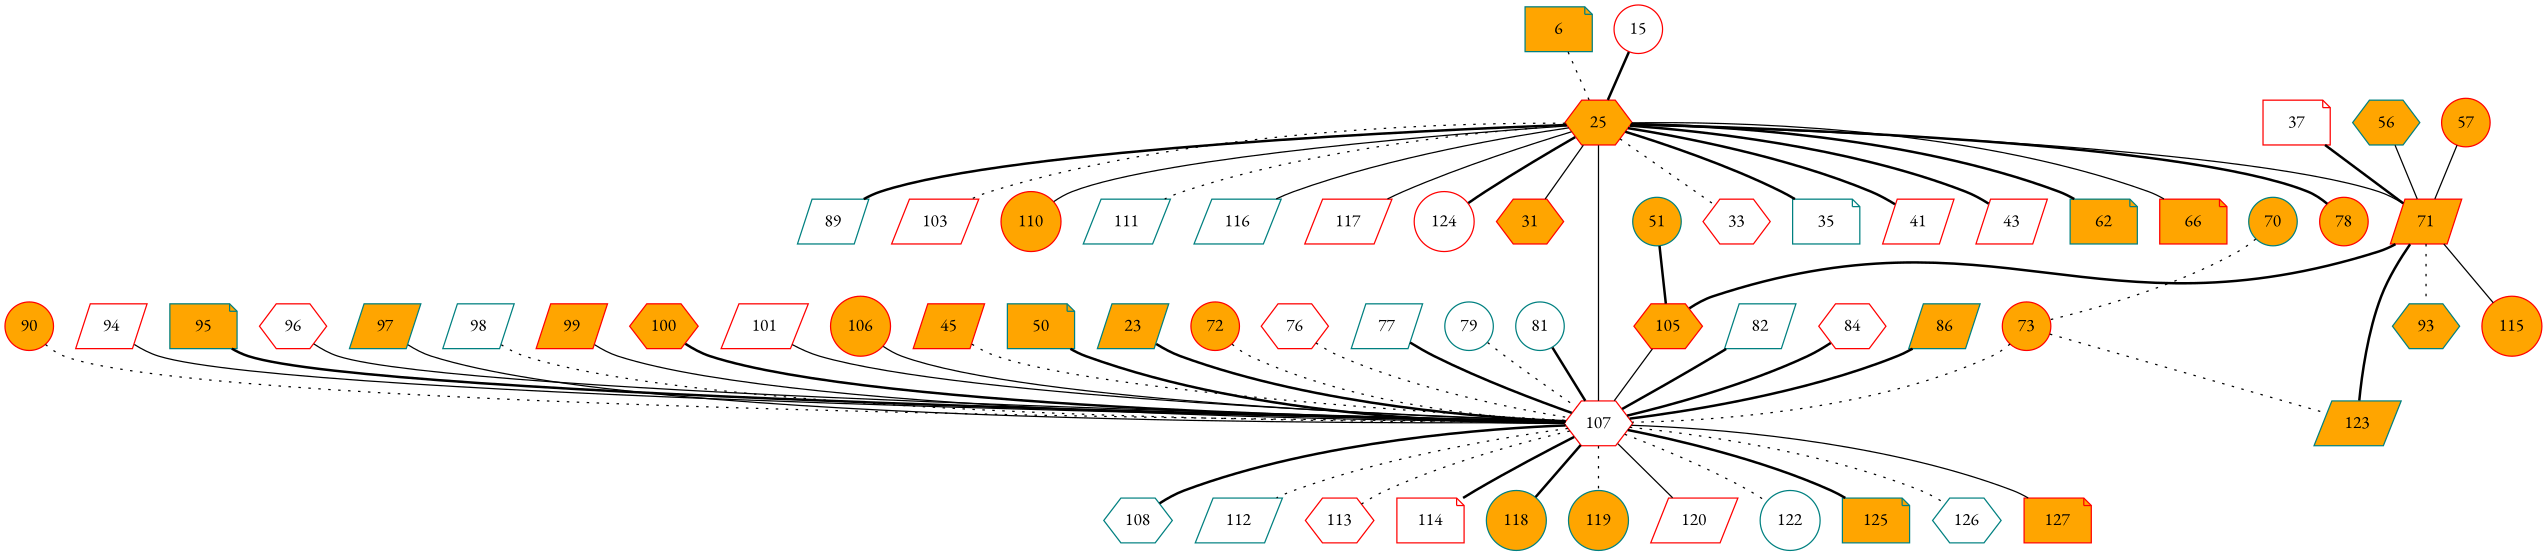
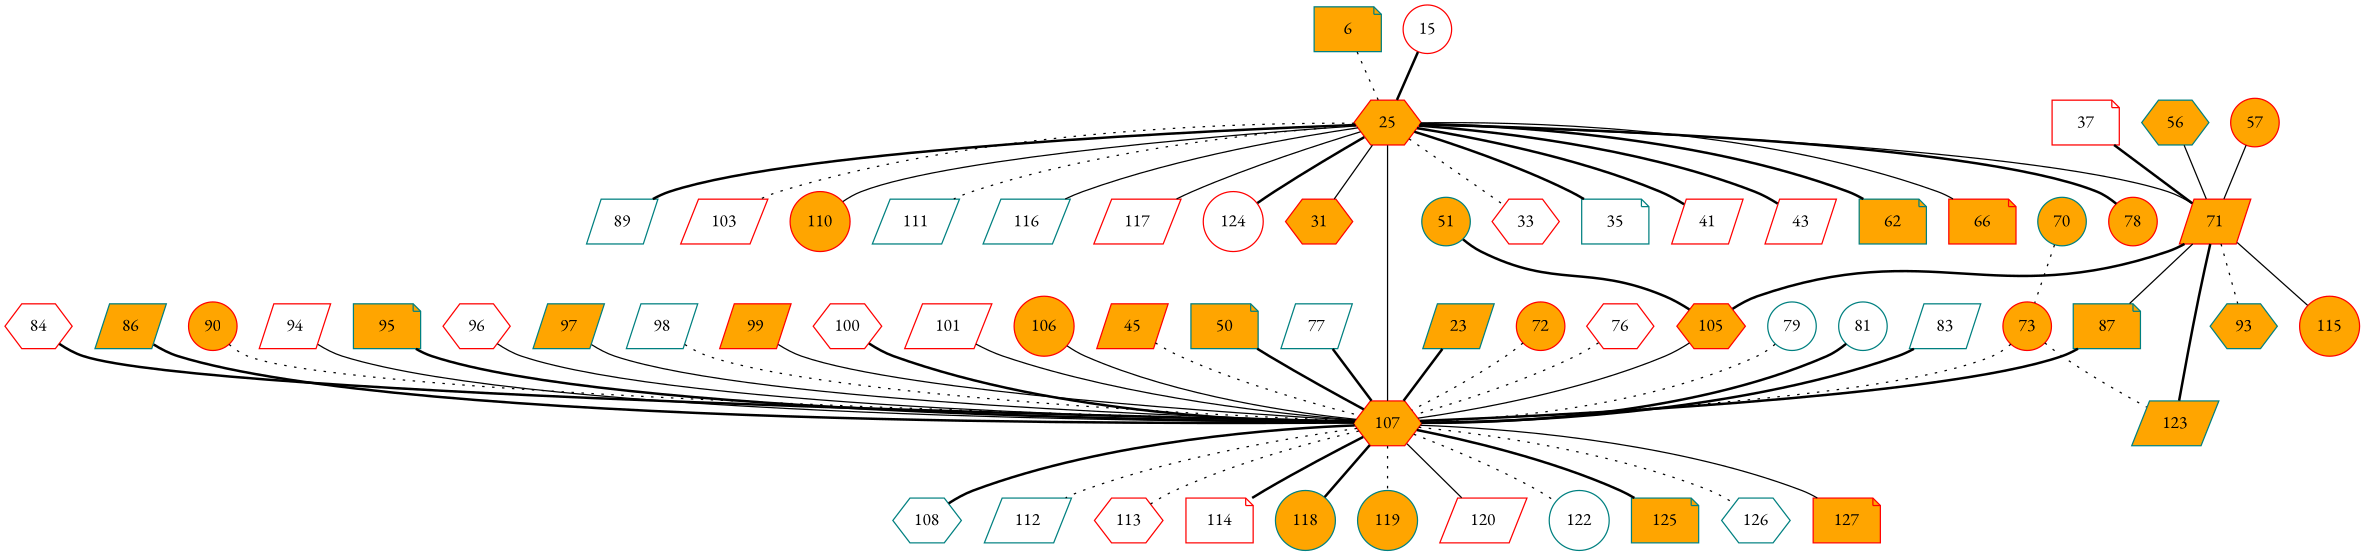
(664, 326) -> (847, 326)
(1760, 326) -> (1945, 326)
none -> (2107, 326)
(1598, 423) -> (1388, 423)
